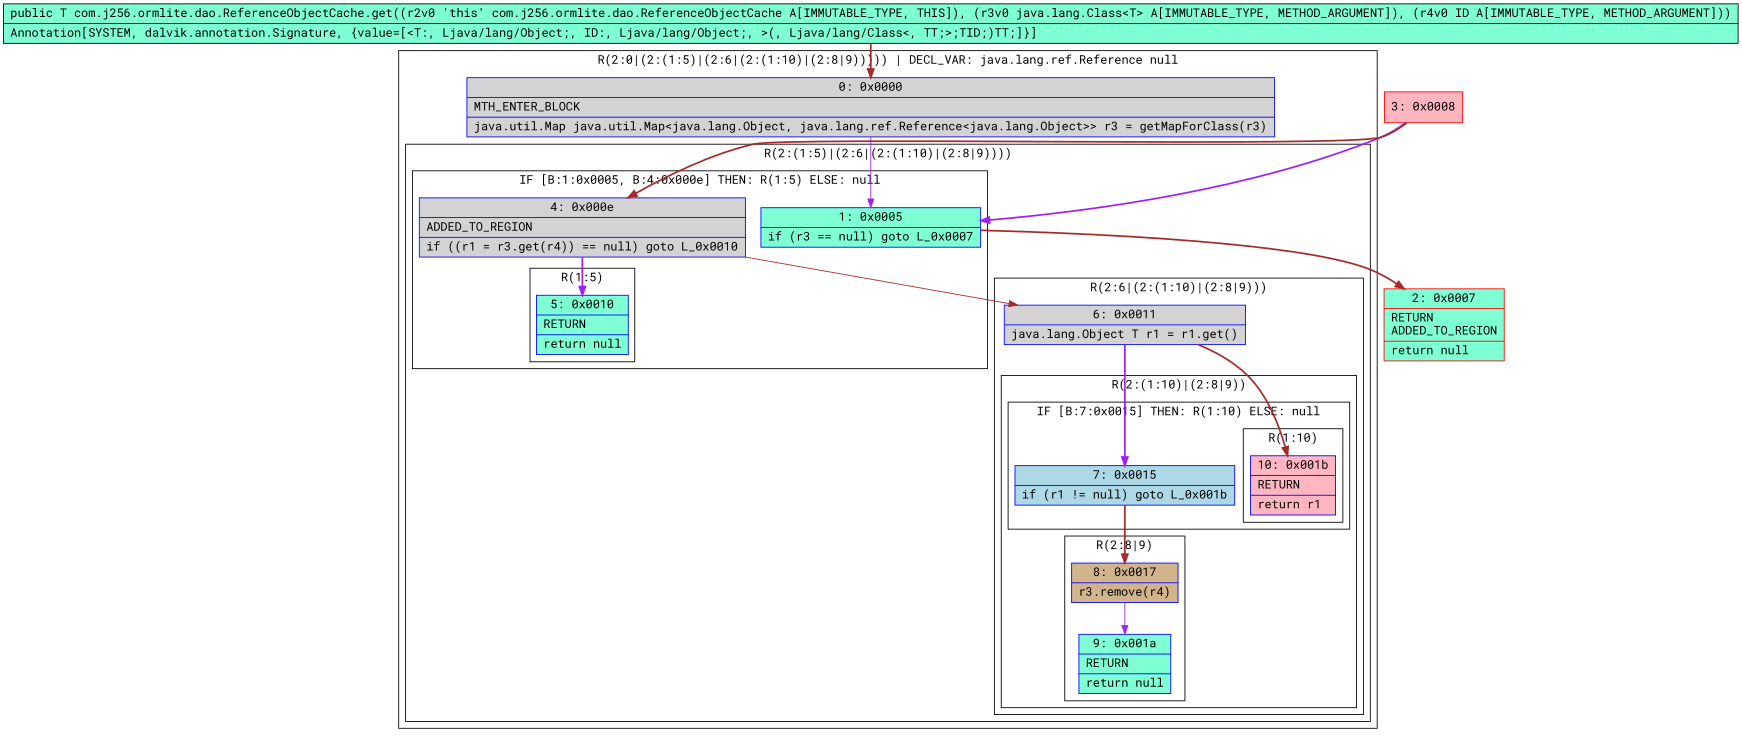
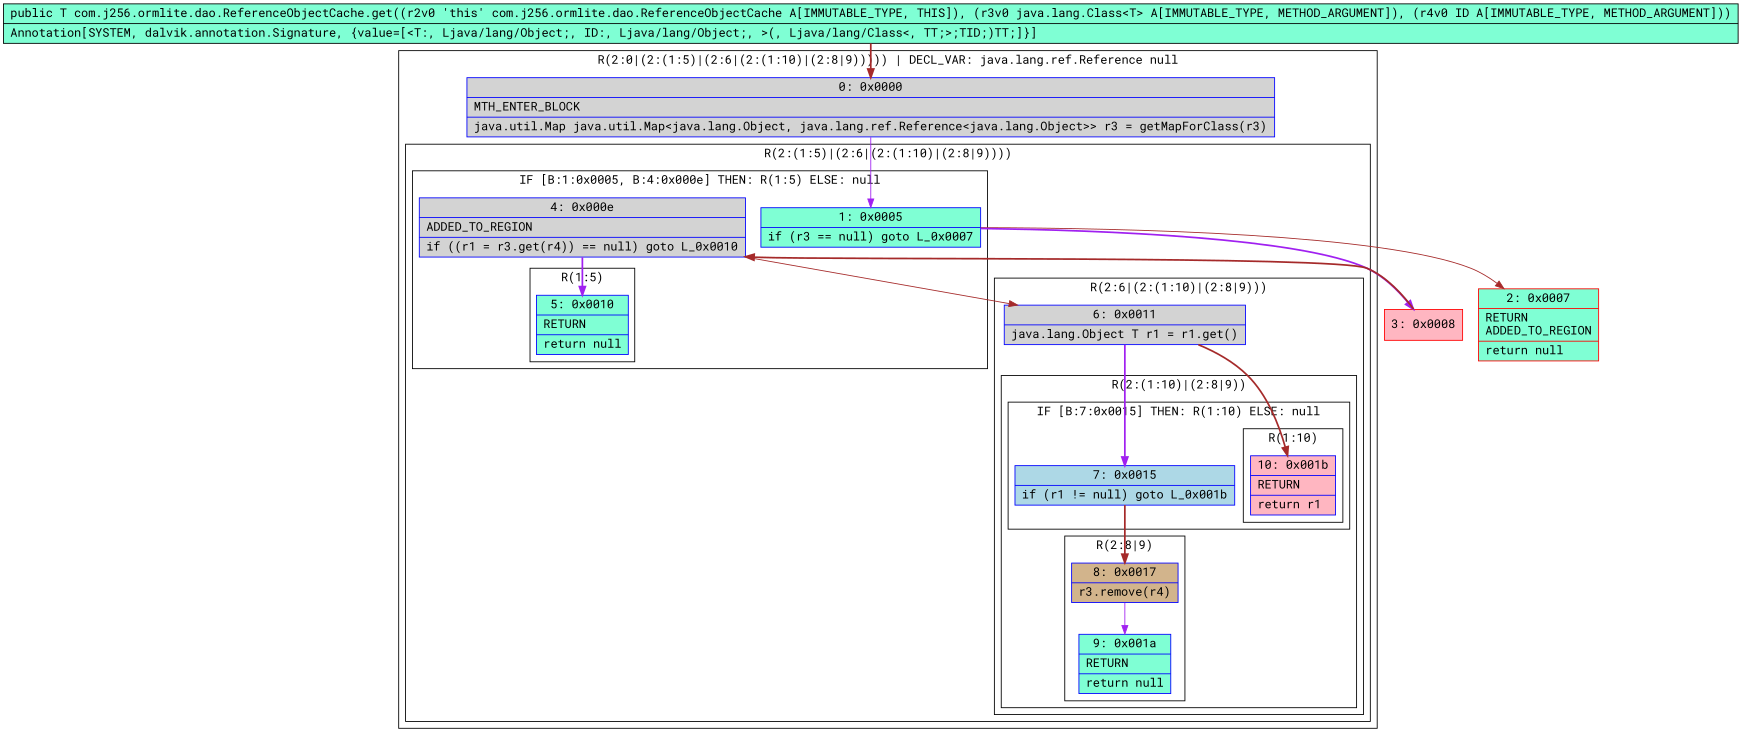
(1202, 189) -> (1202, 238)
(1192, 241) -> (1242, 235)
